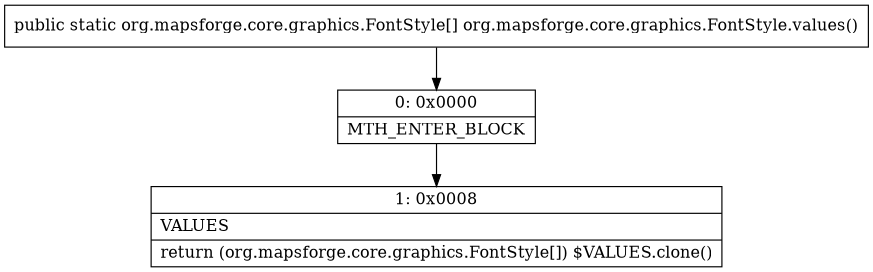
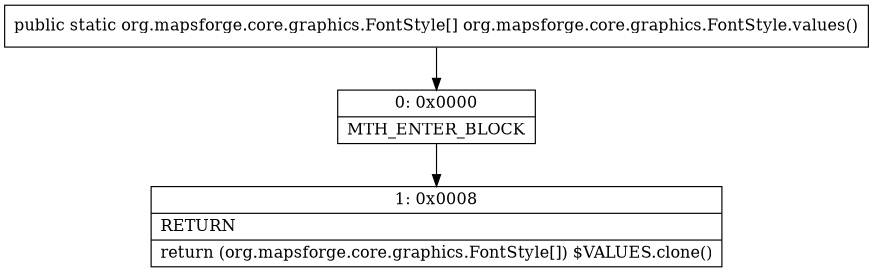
(195, 226) -> (198, 226)
